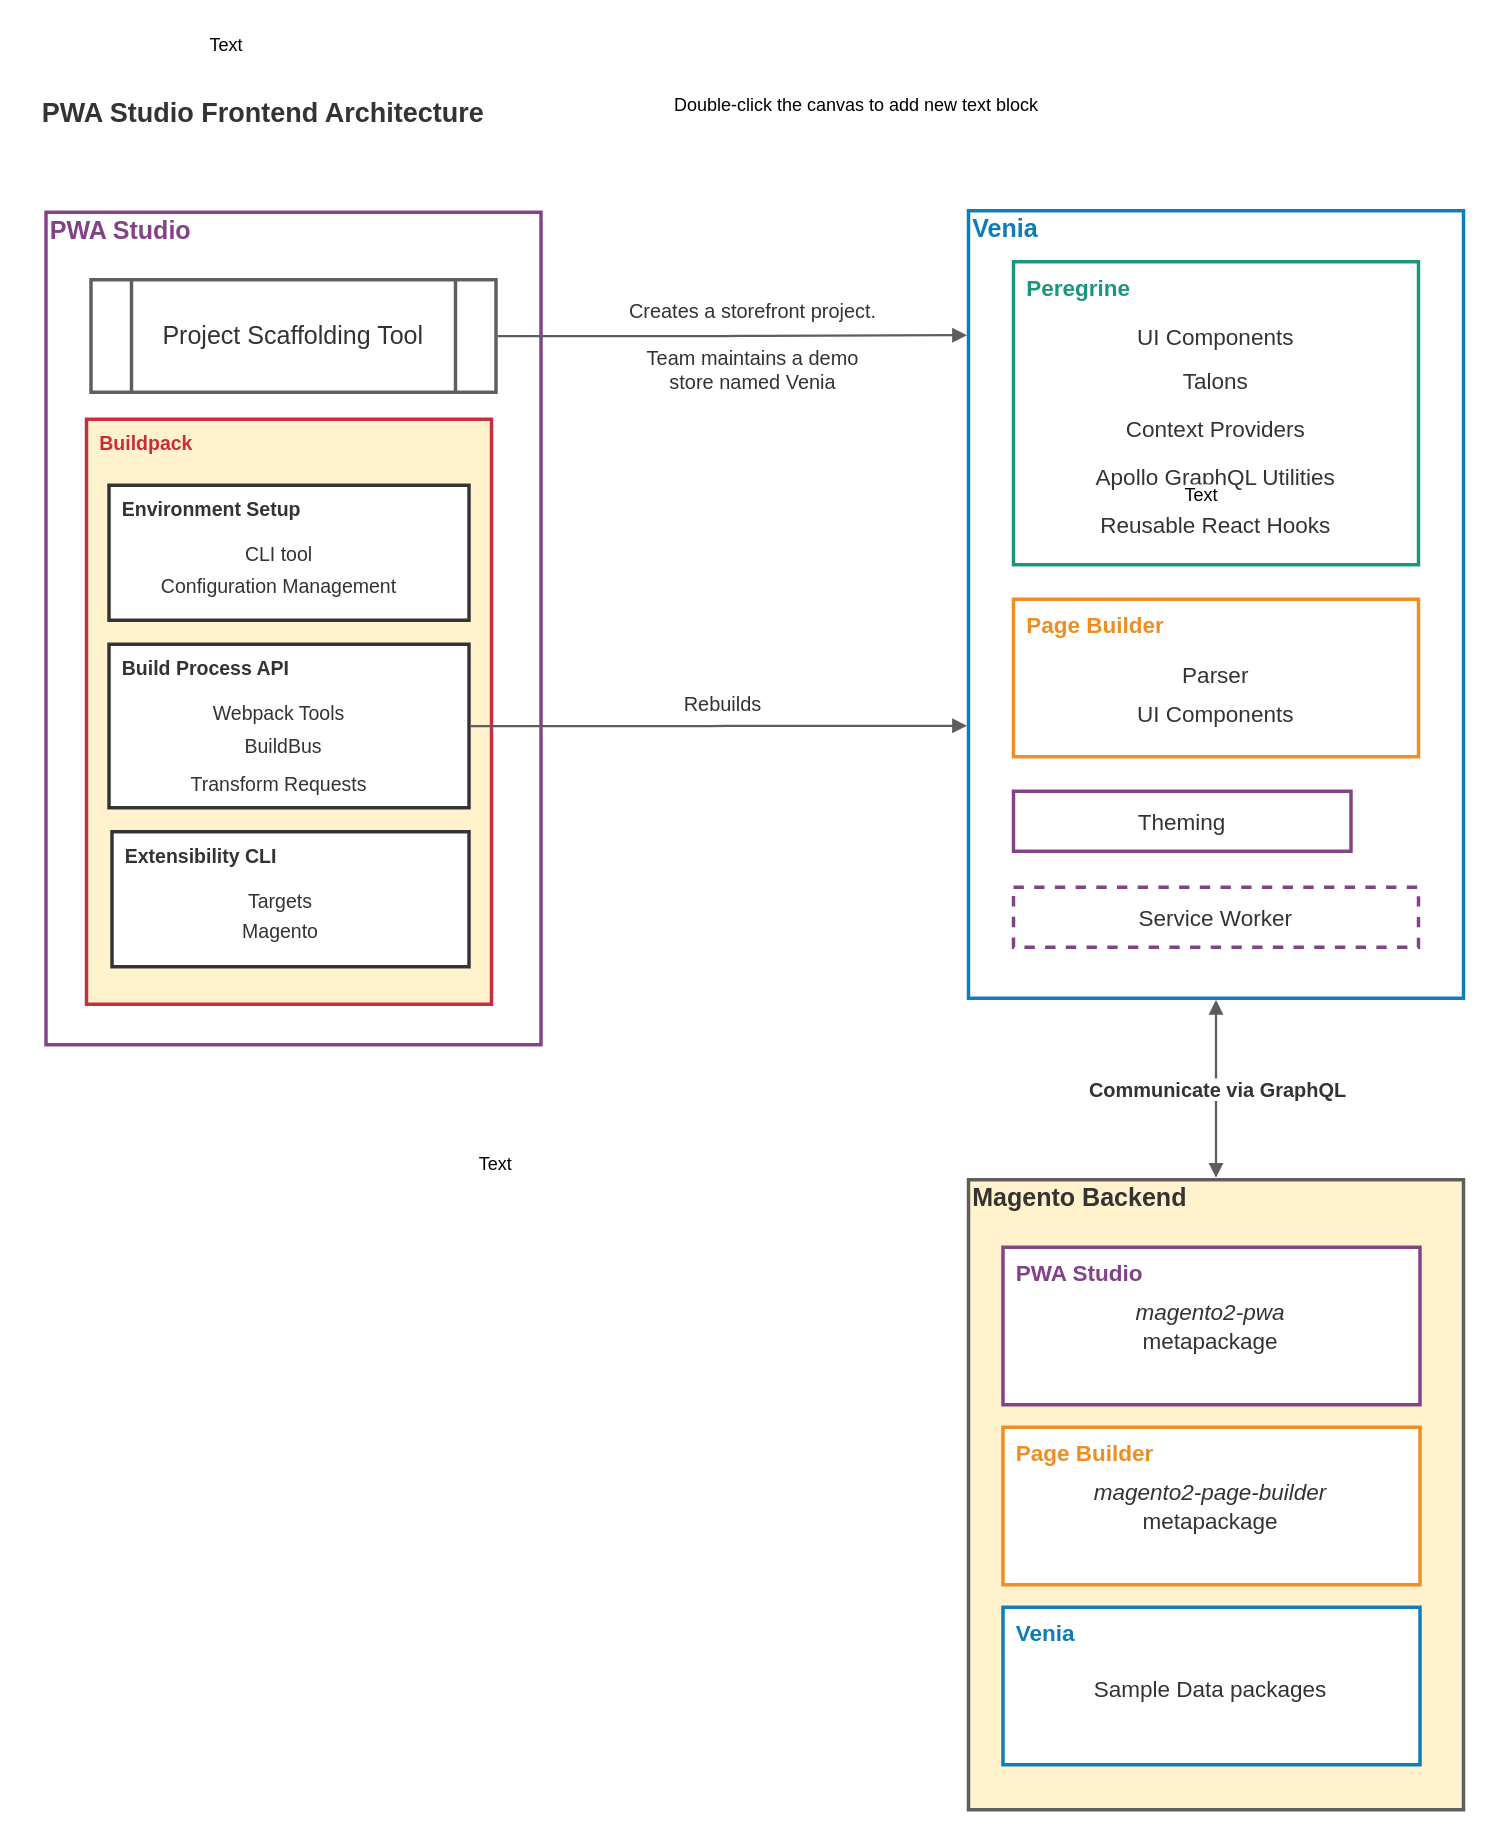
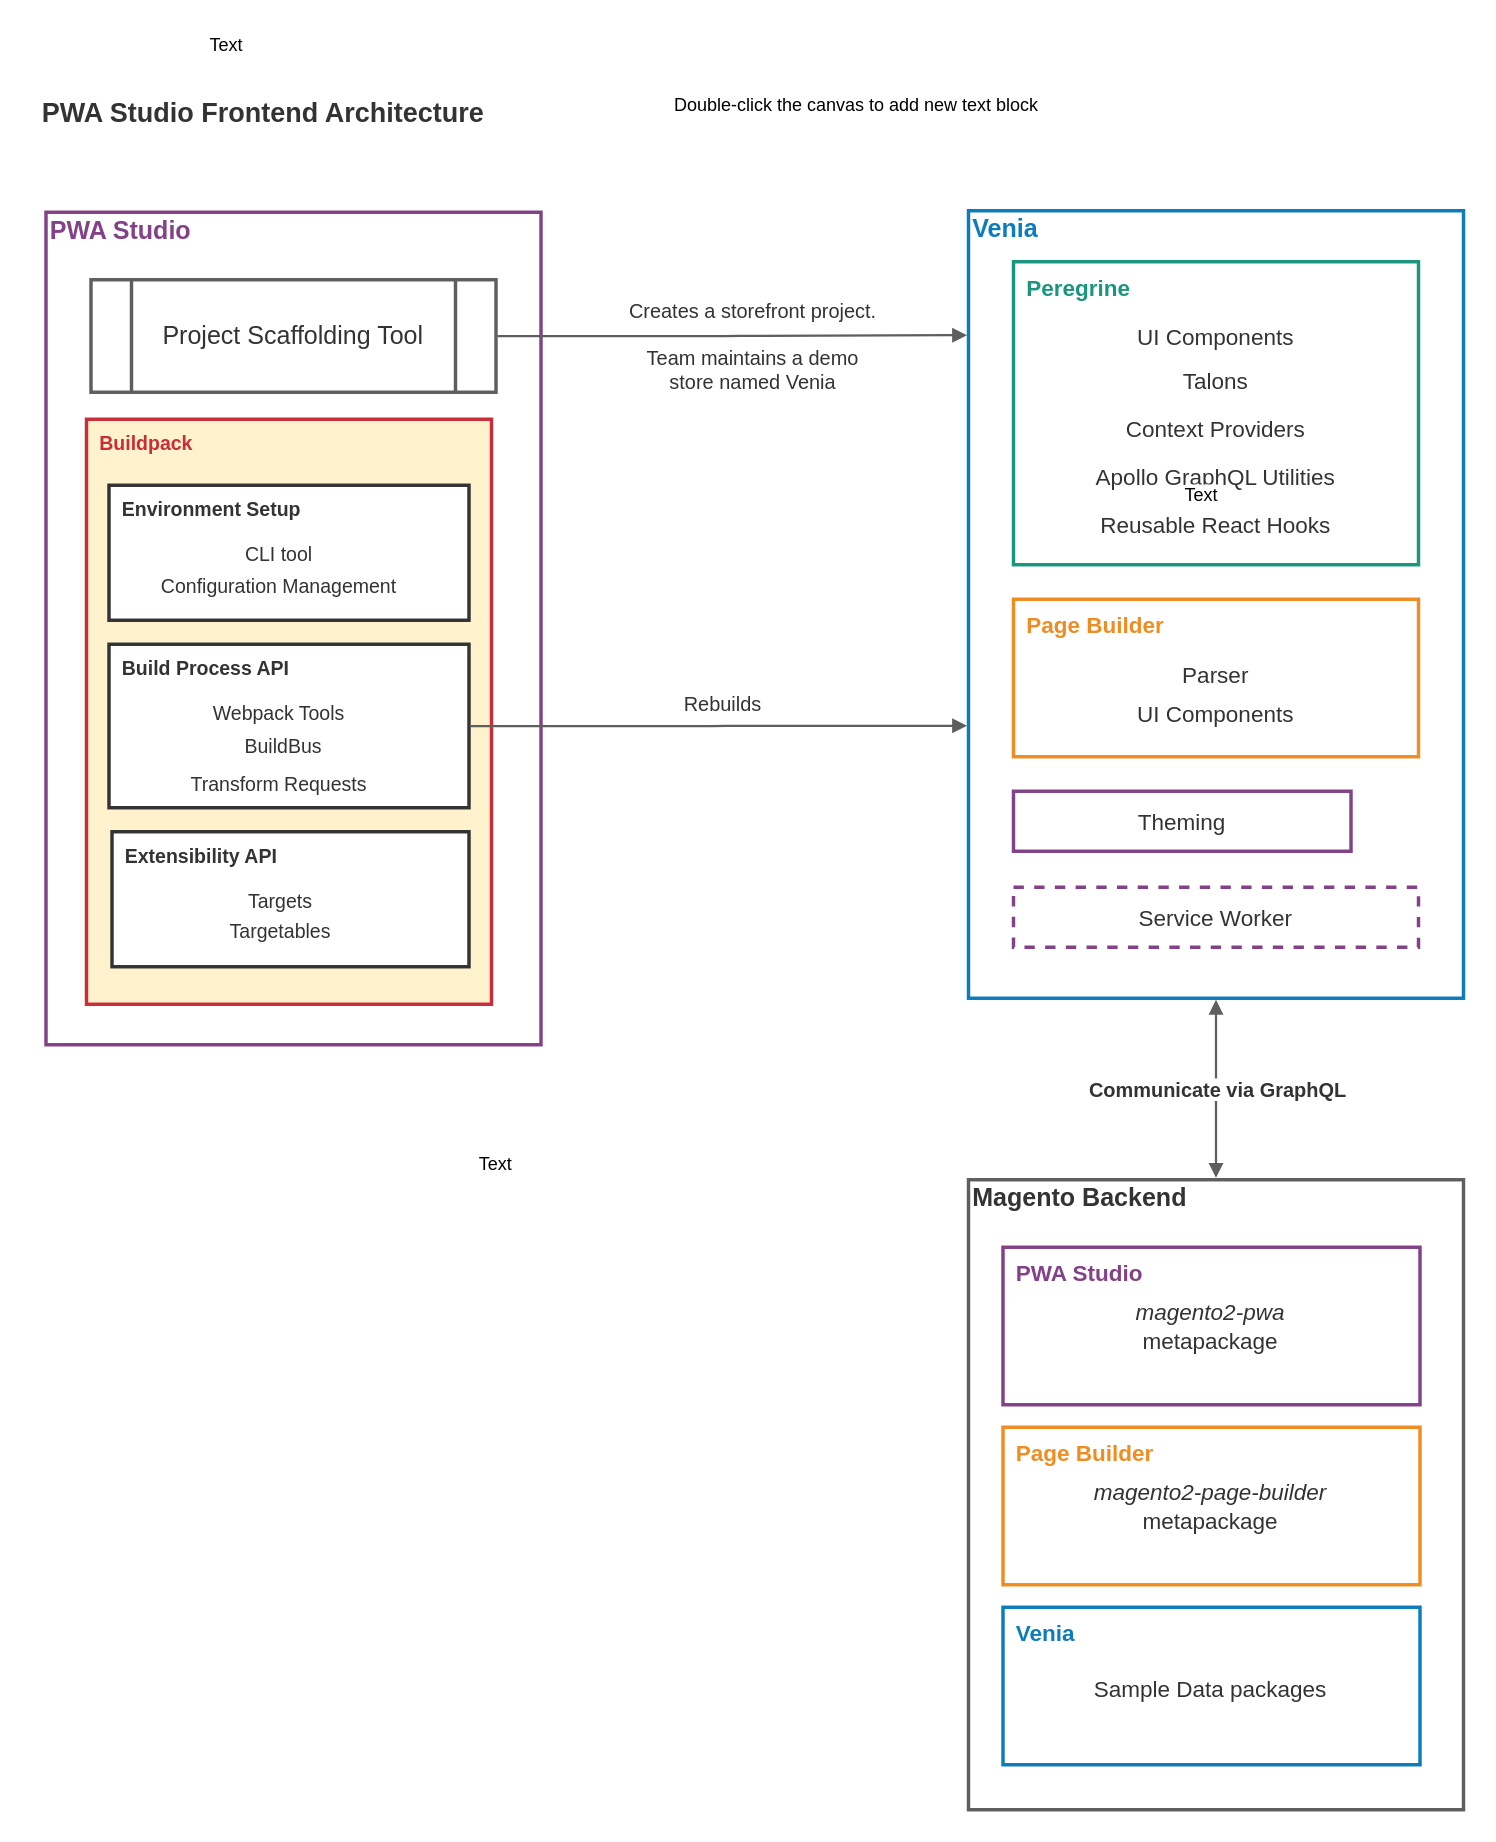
(205, 857) -> (205, 857)
(281, 931) -> (281, 931)
(1075, 1199) -> (1075, 1199)
